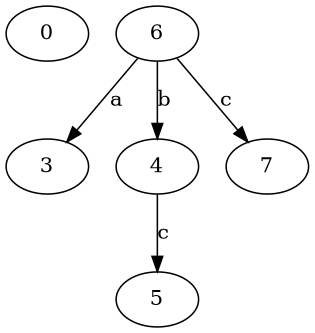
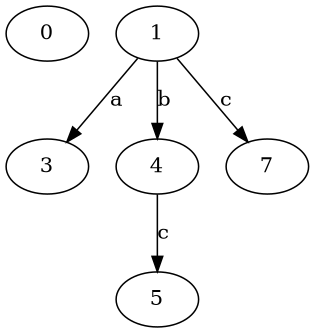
(157, 34) -> (157, 34)
